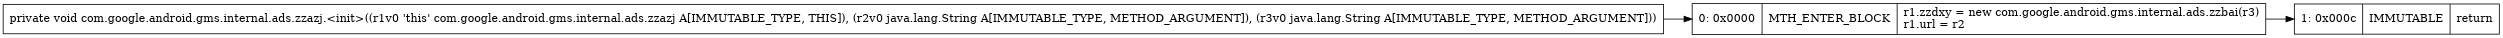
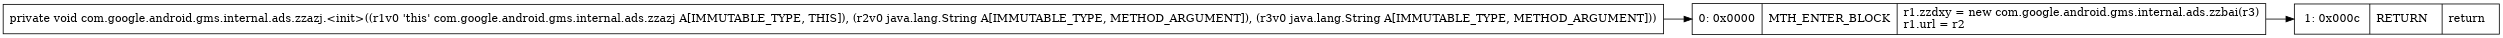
(2406, 19) -> (2402, 19)
